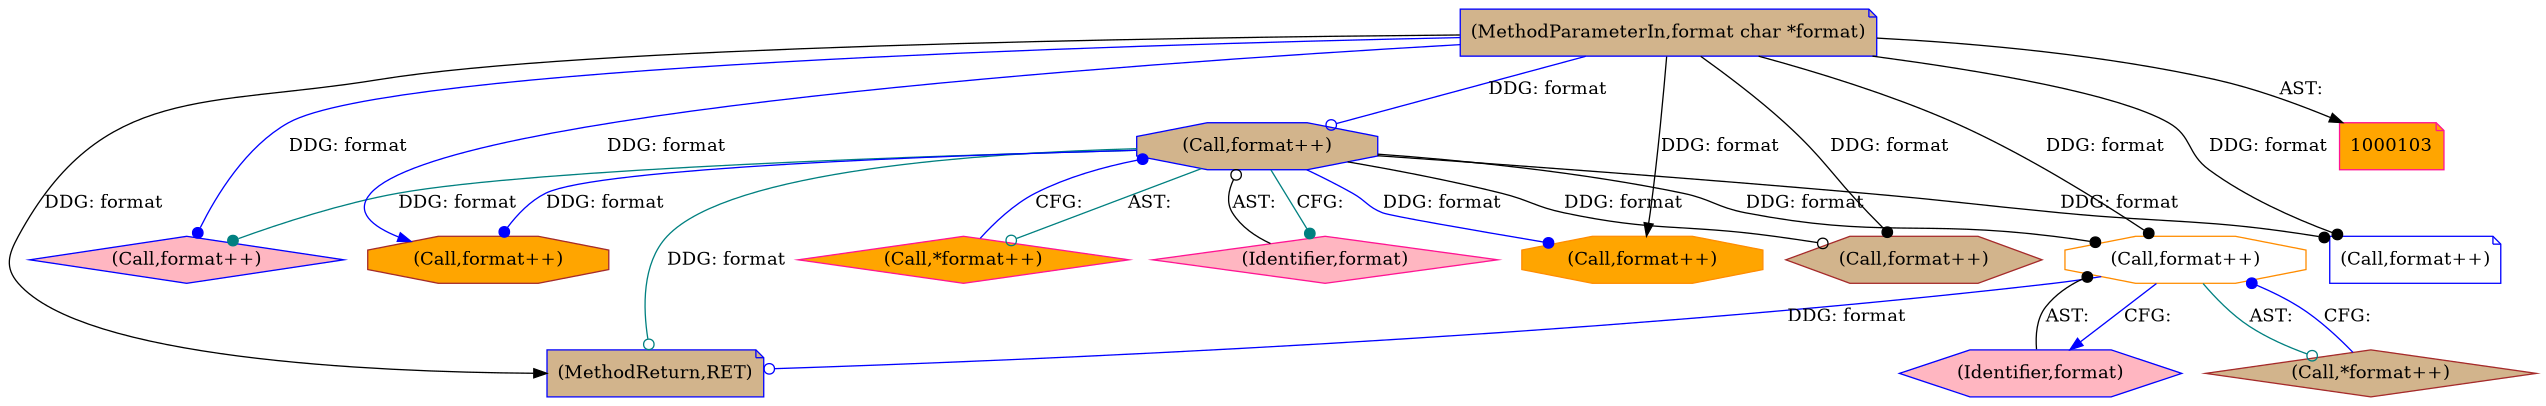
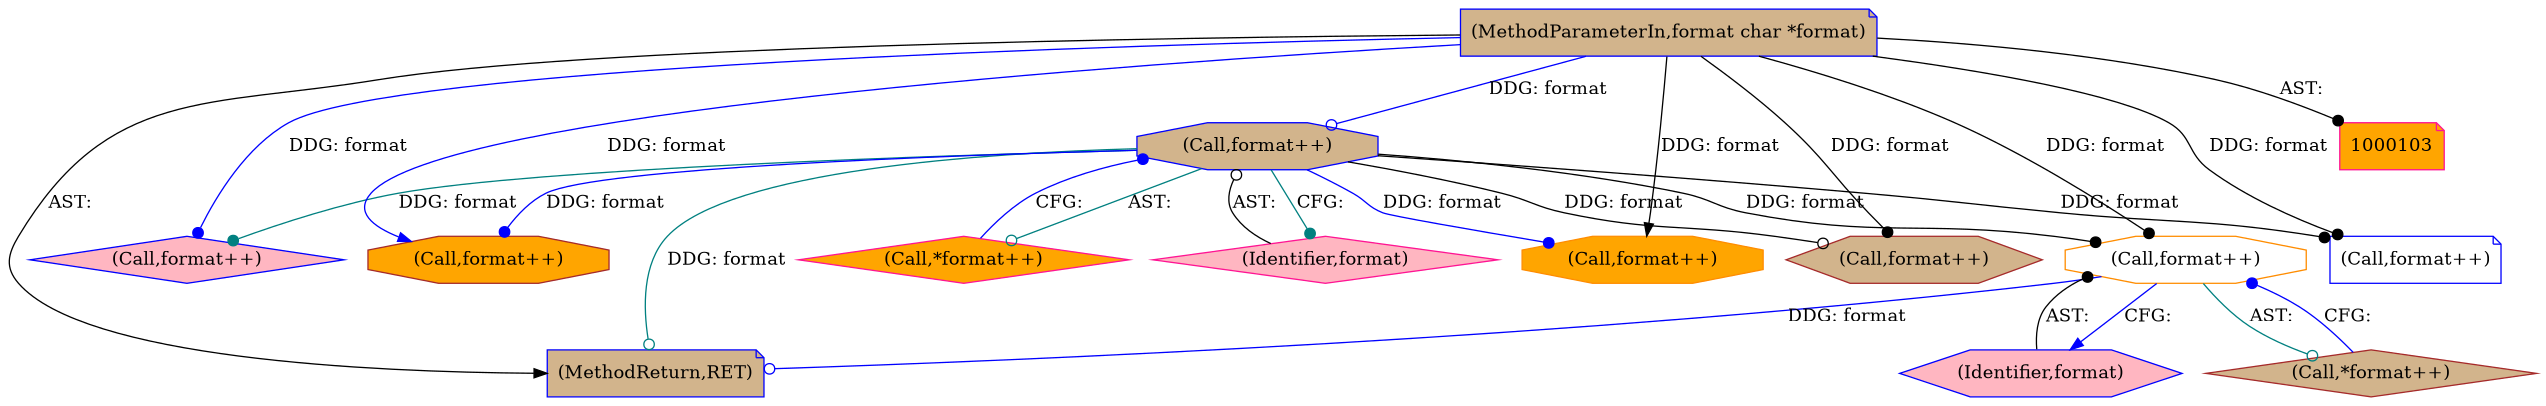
(2107, 60) -> (2109, 60)
(104, 203) -> (73, 203)
